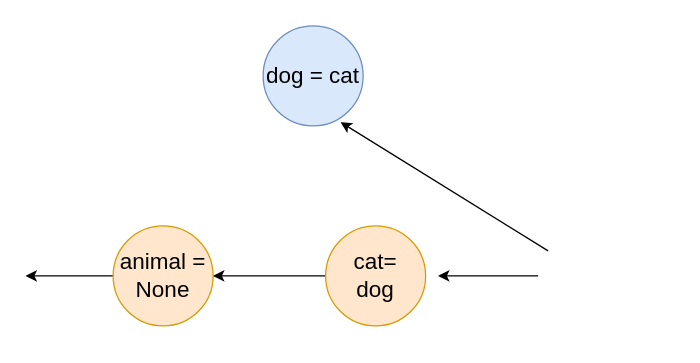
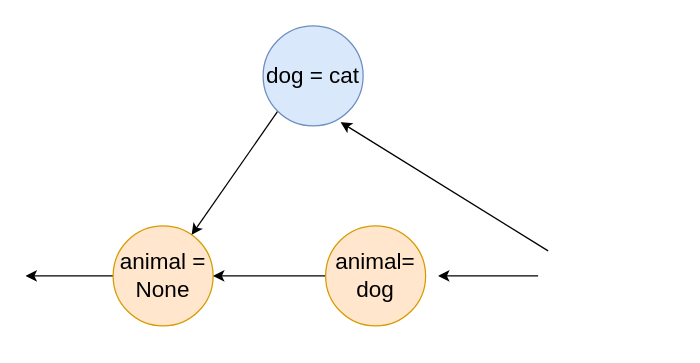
none -> (237, 170)
(376, 276) -> (376, 276)
